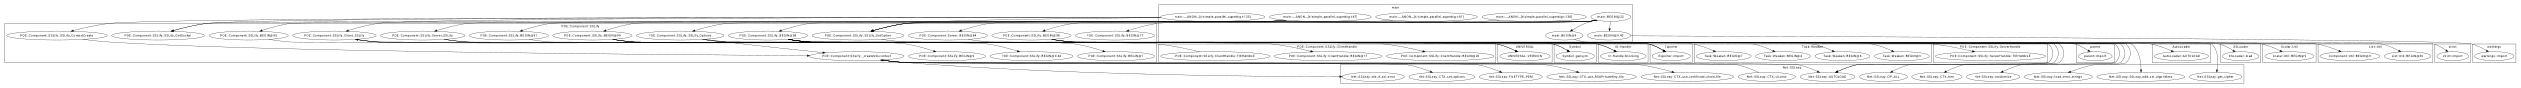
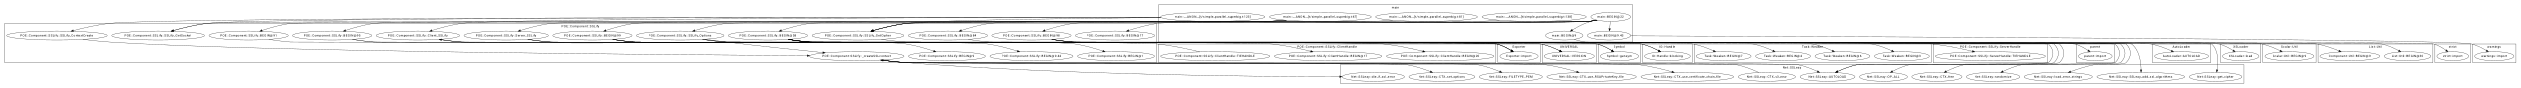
(948, 36) -> (948, 36)
(1010, 42) -> (932, 43)
